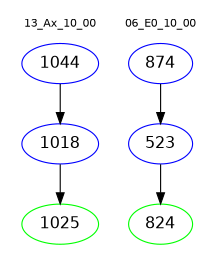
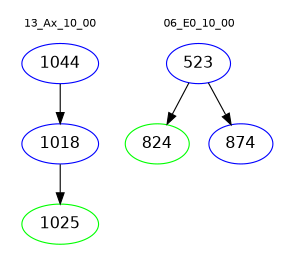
(161, 98) -> (217, 99)
